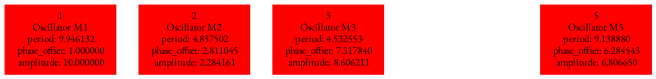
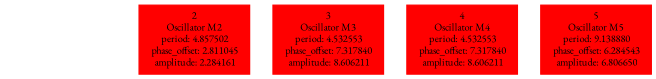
(60, 40) -> none
none -> (462, 40)
